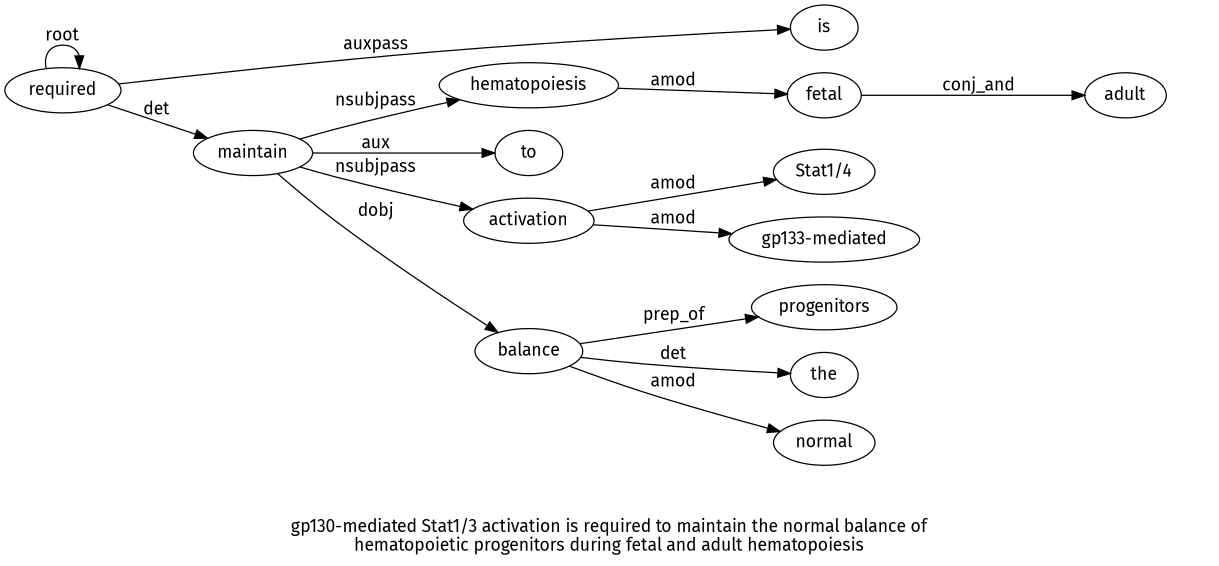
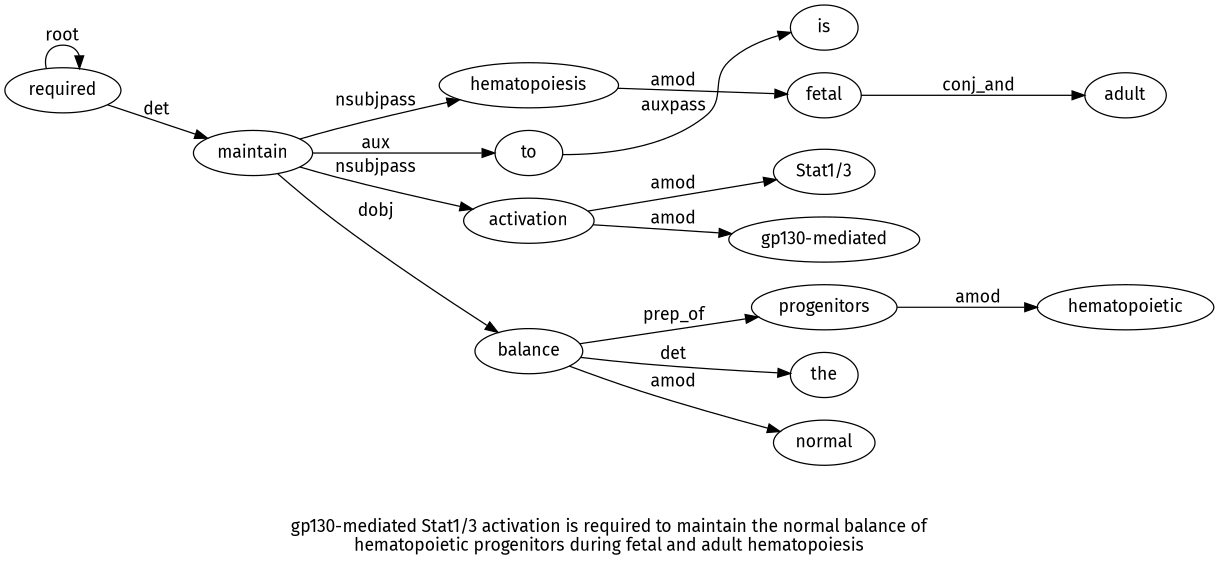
(448, 51) -> (692, 125)
(824, 172) -> (824, 172)
(824, 240) -> (824, 240)
none -> (1126, 307)
